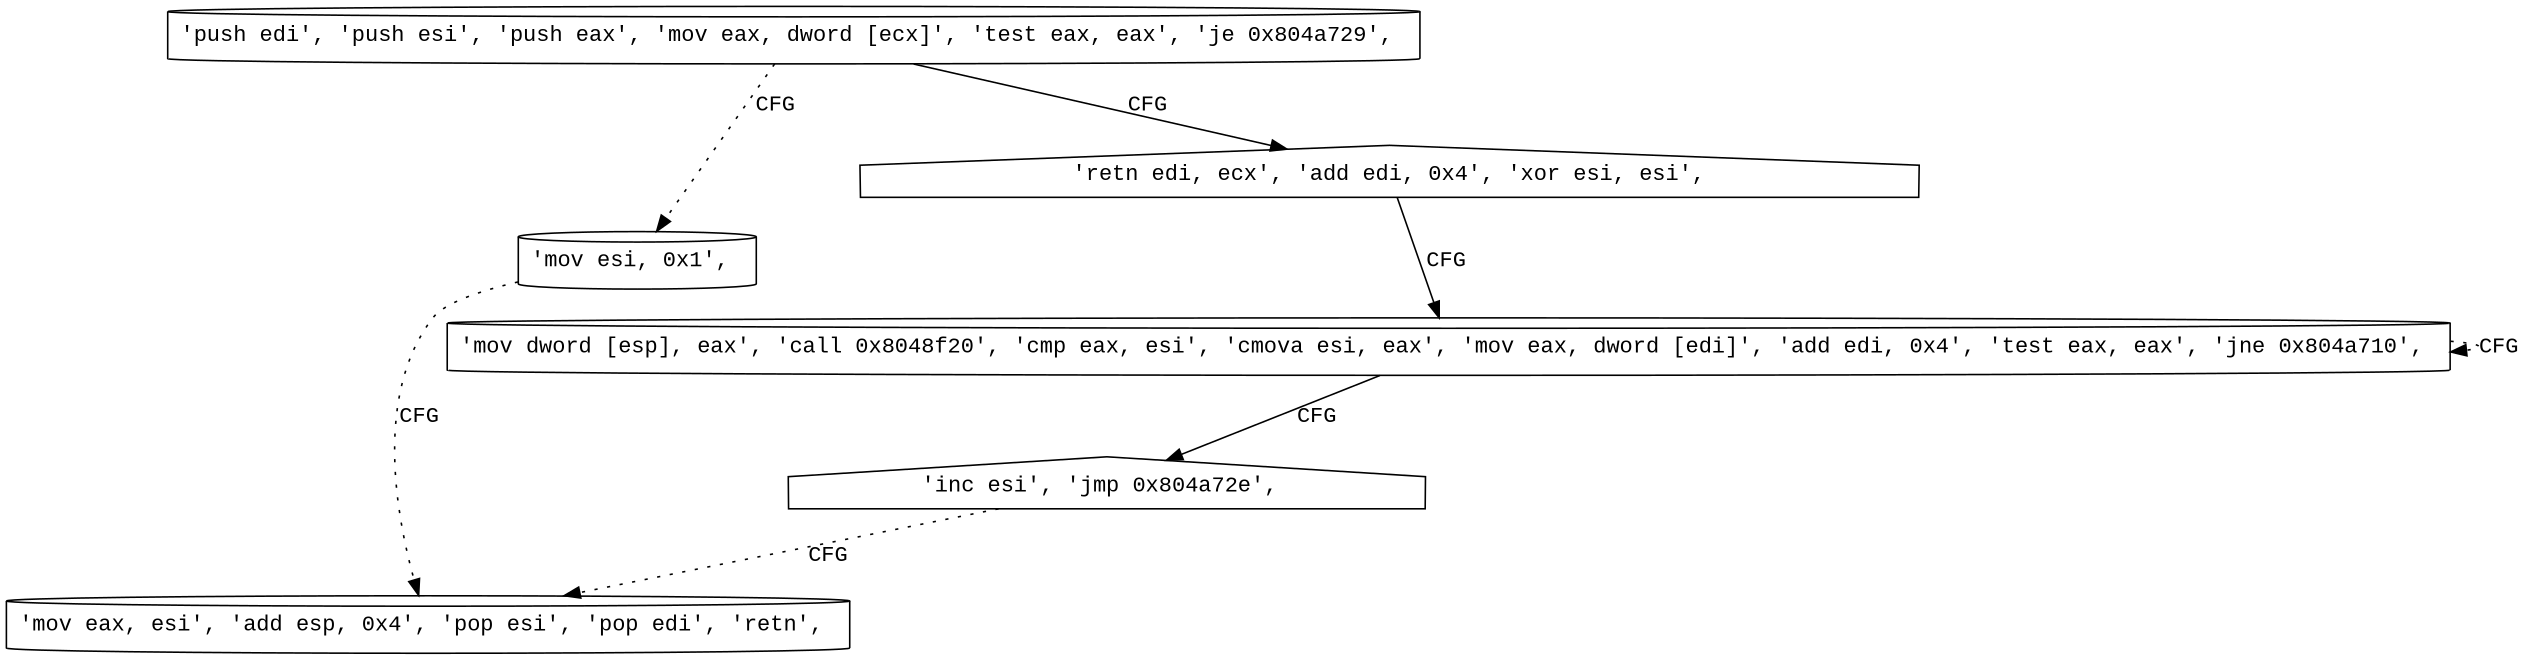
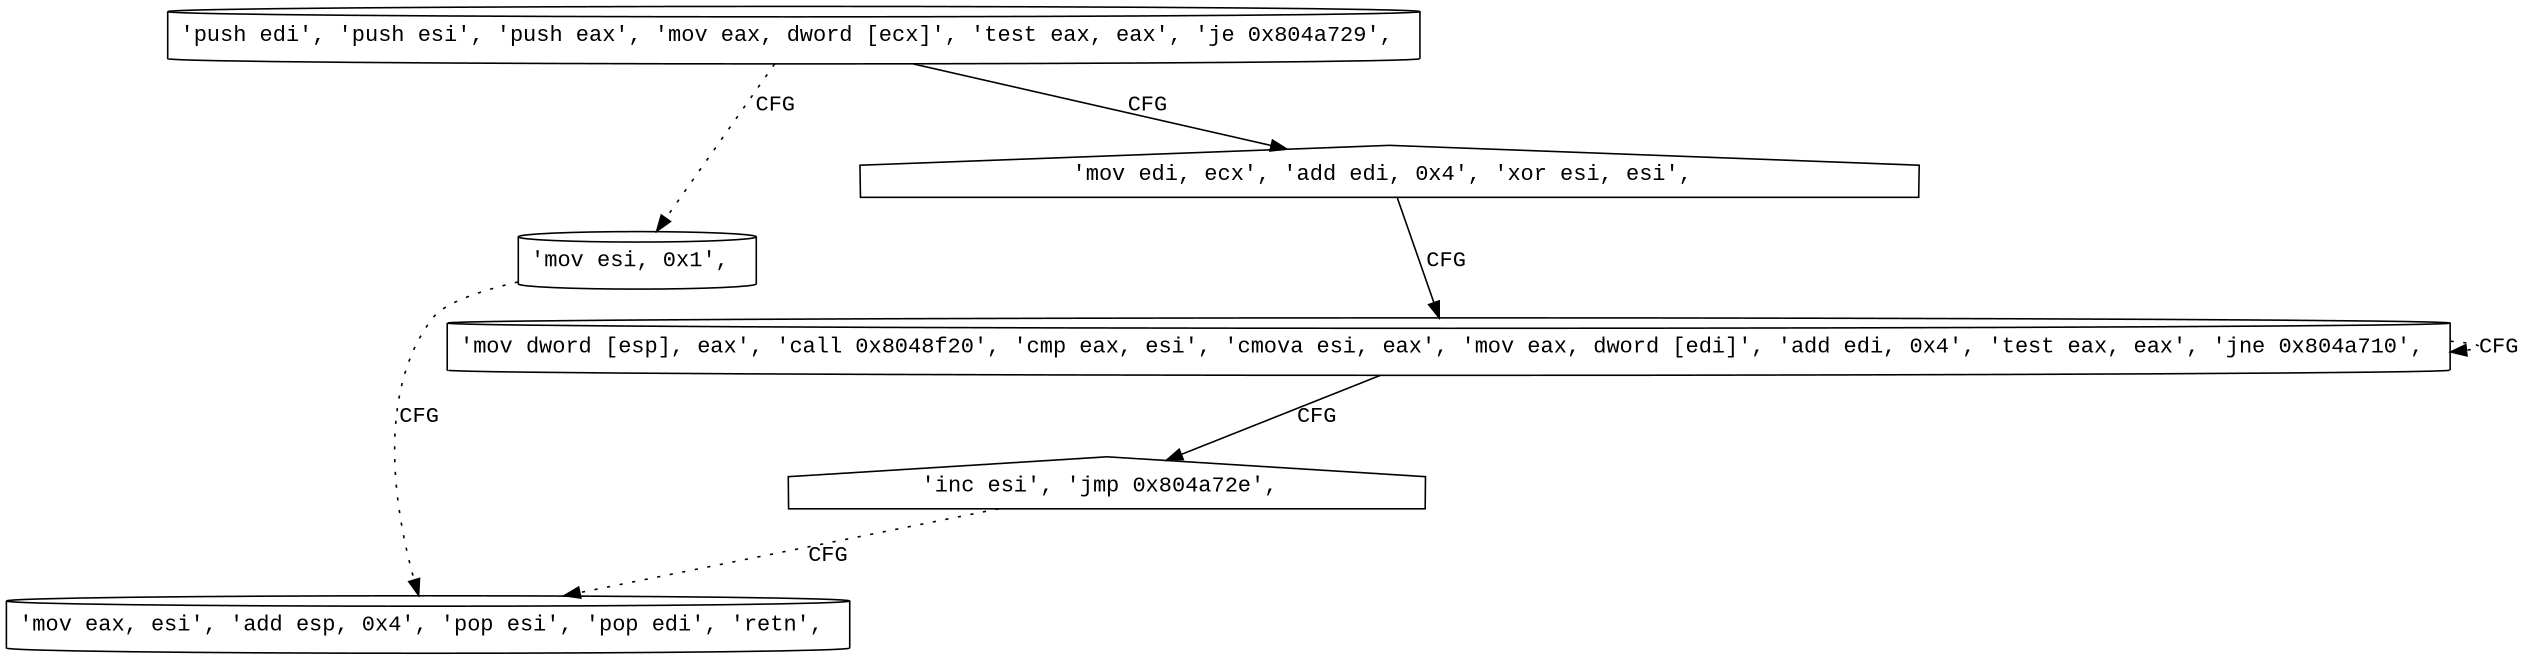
(1390, 174) -> (1390, 174)
